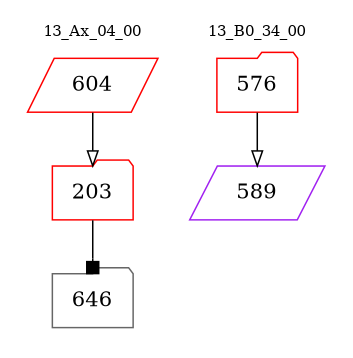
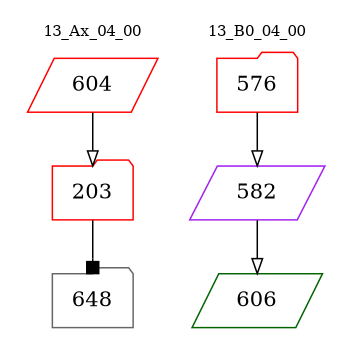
(257, 32) -> (257, 32)
(257, 193) -> (257, 193)
(93, 301) -> (93, 301)
none -> (257, 301)
